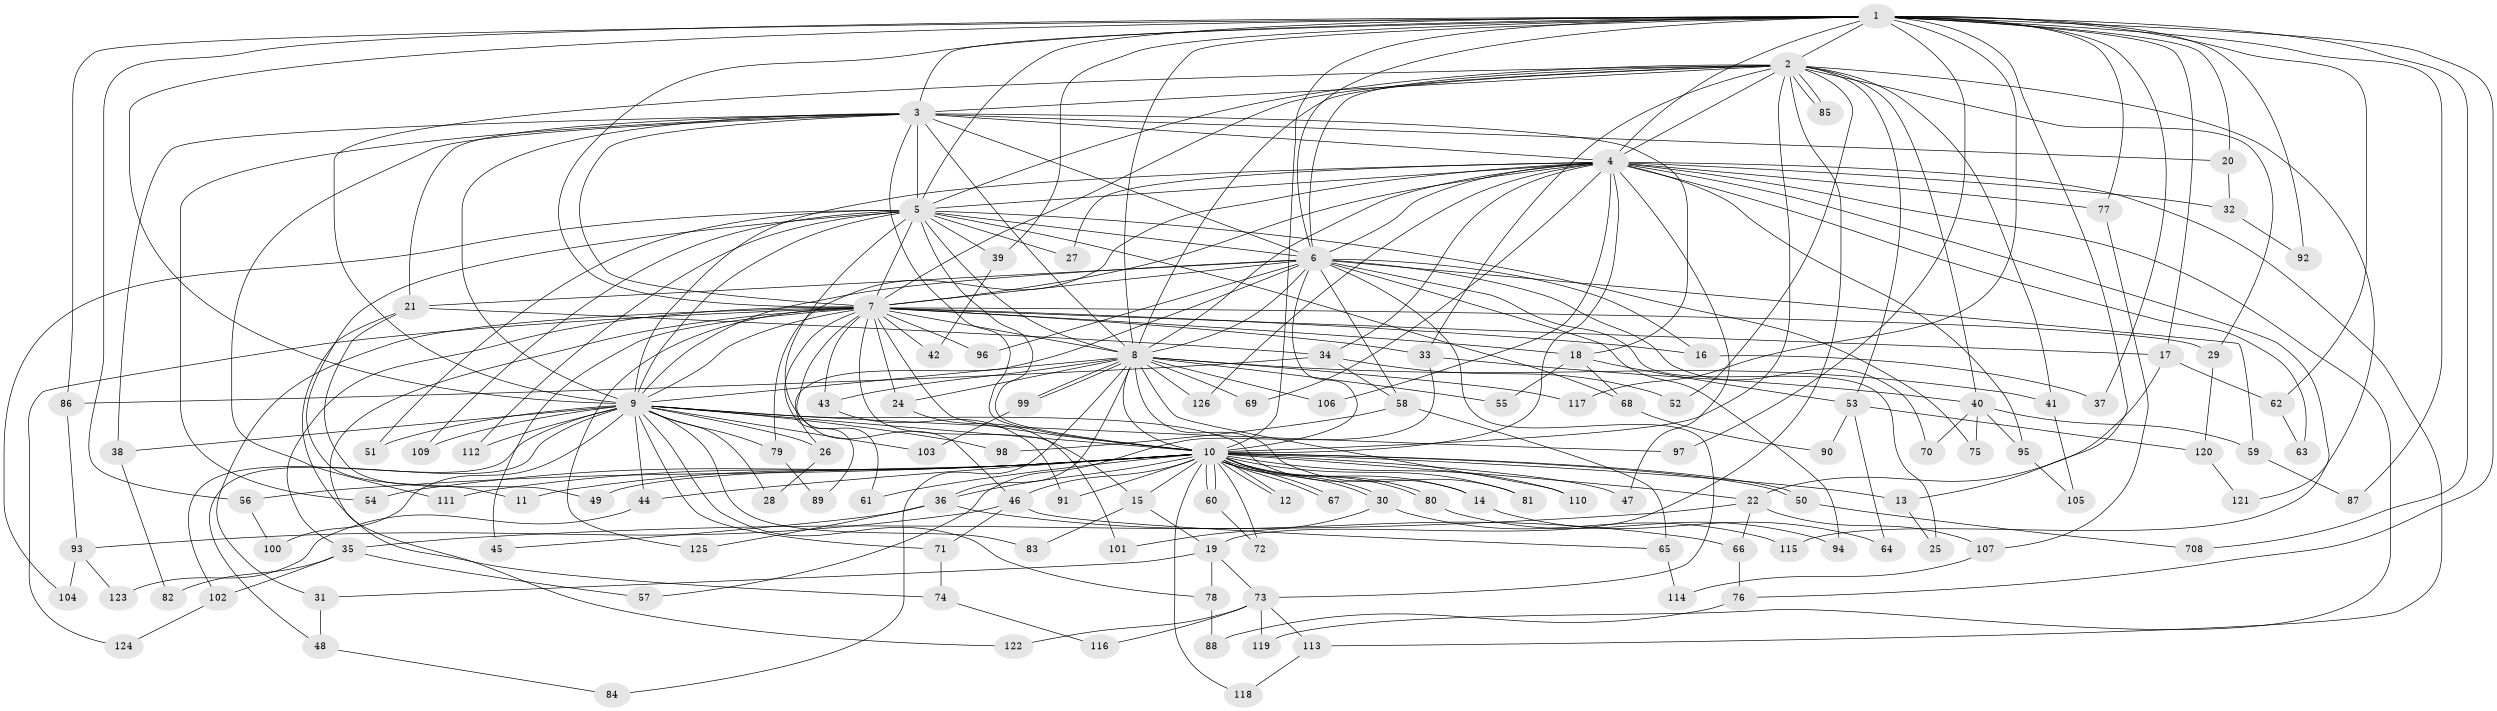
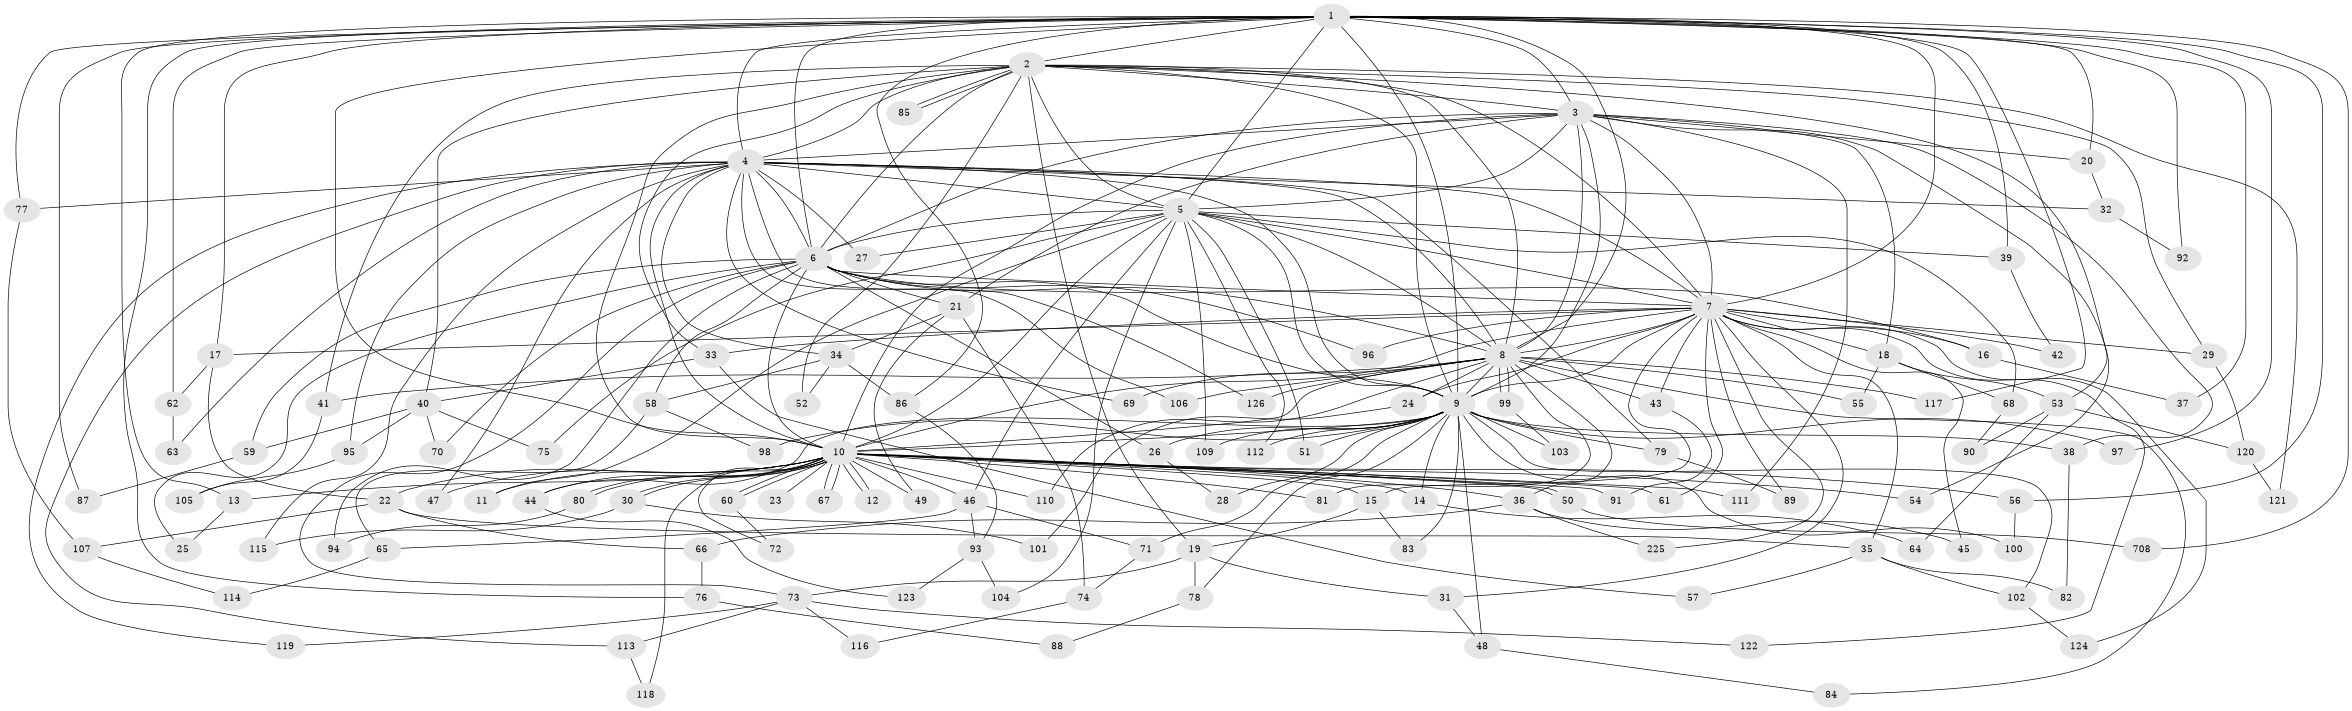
none -> (776, 501)
(699, 550) -> (1656, 550)
